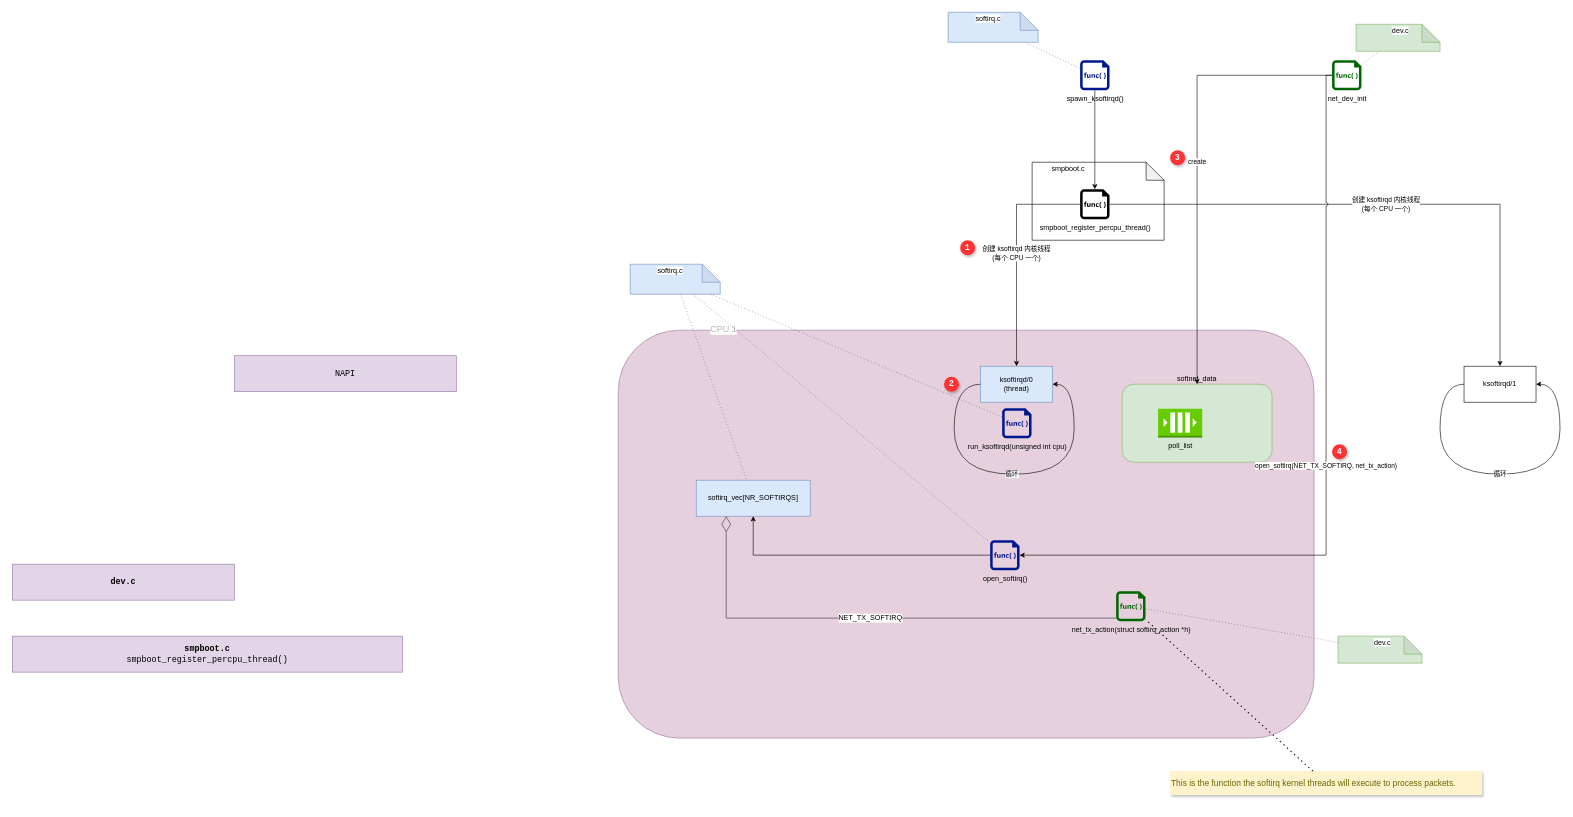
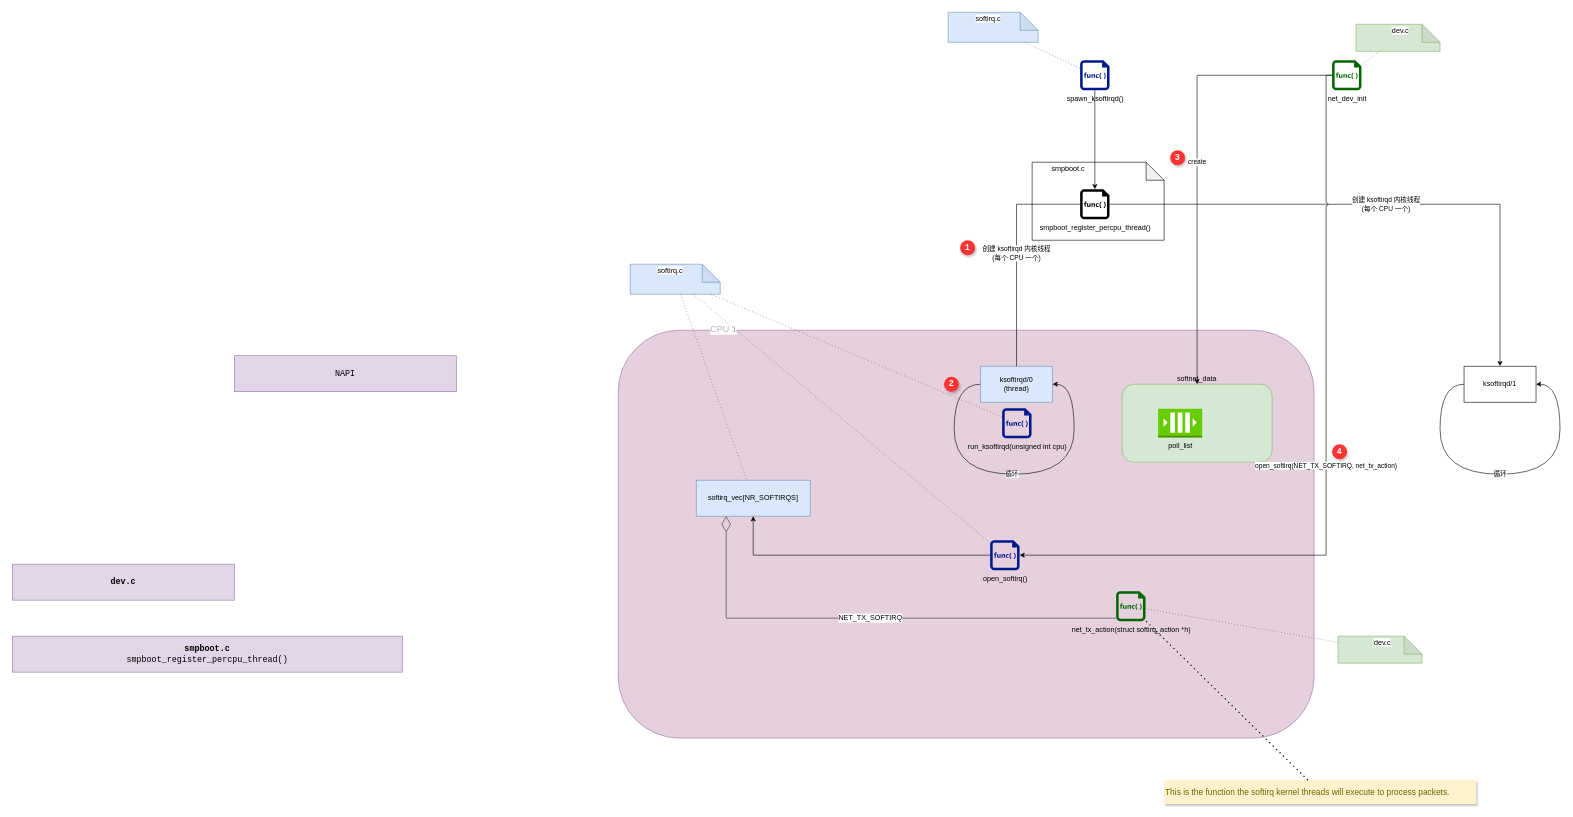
(1017, 360) -> (1017, 362)
(1326, 783) -> (1320, 792)
